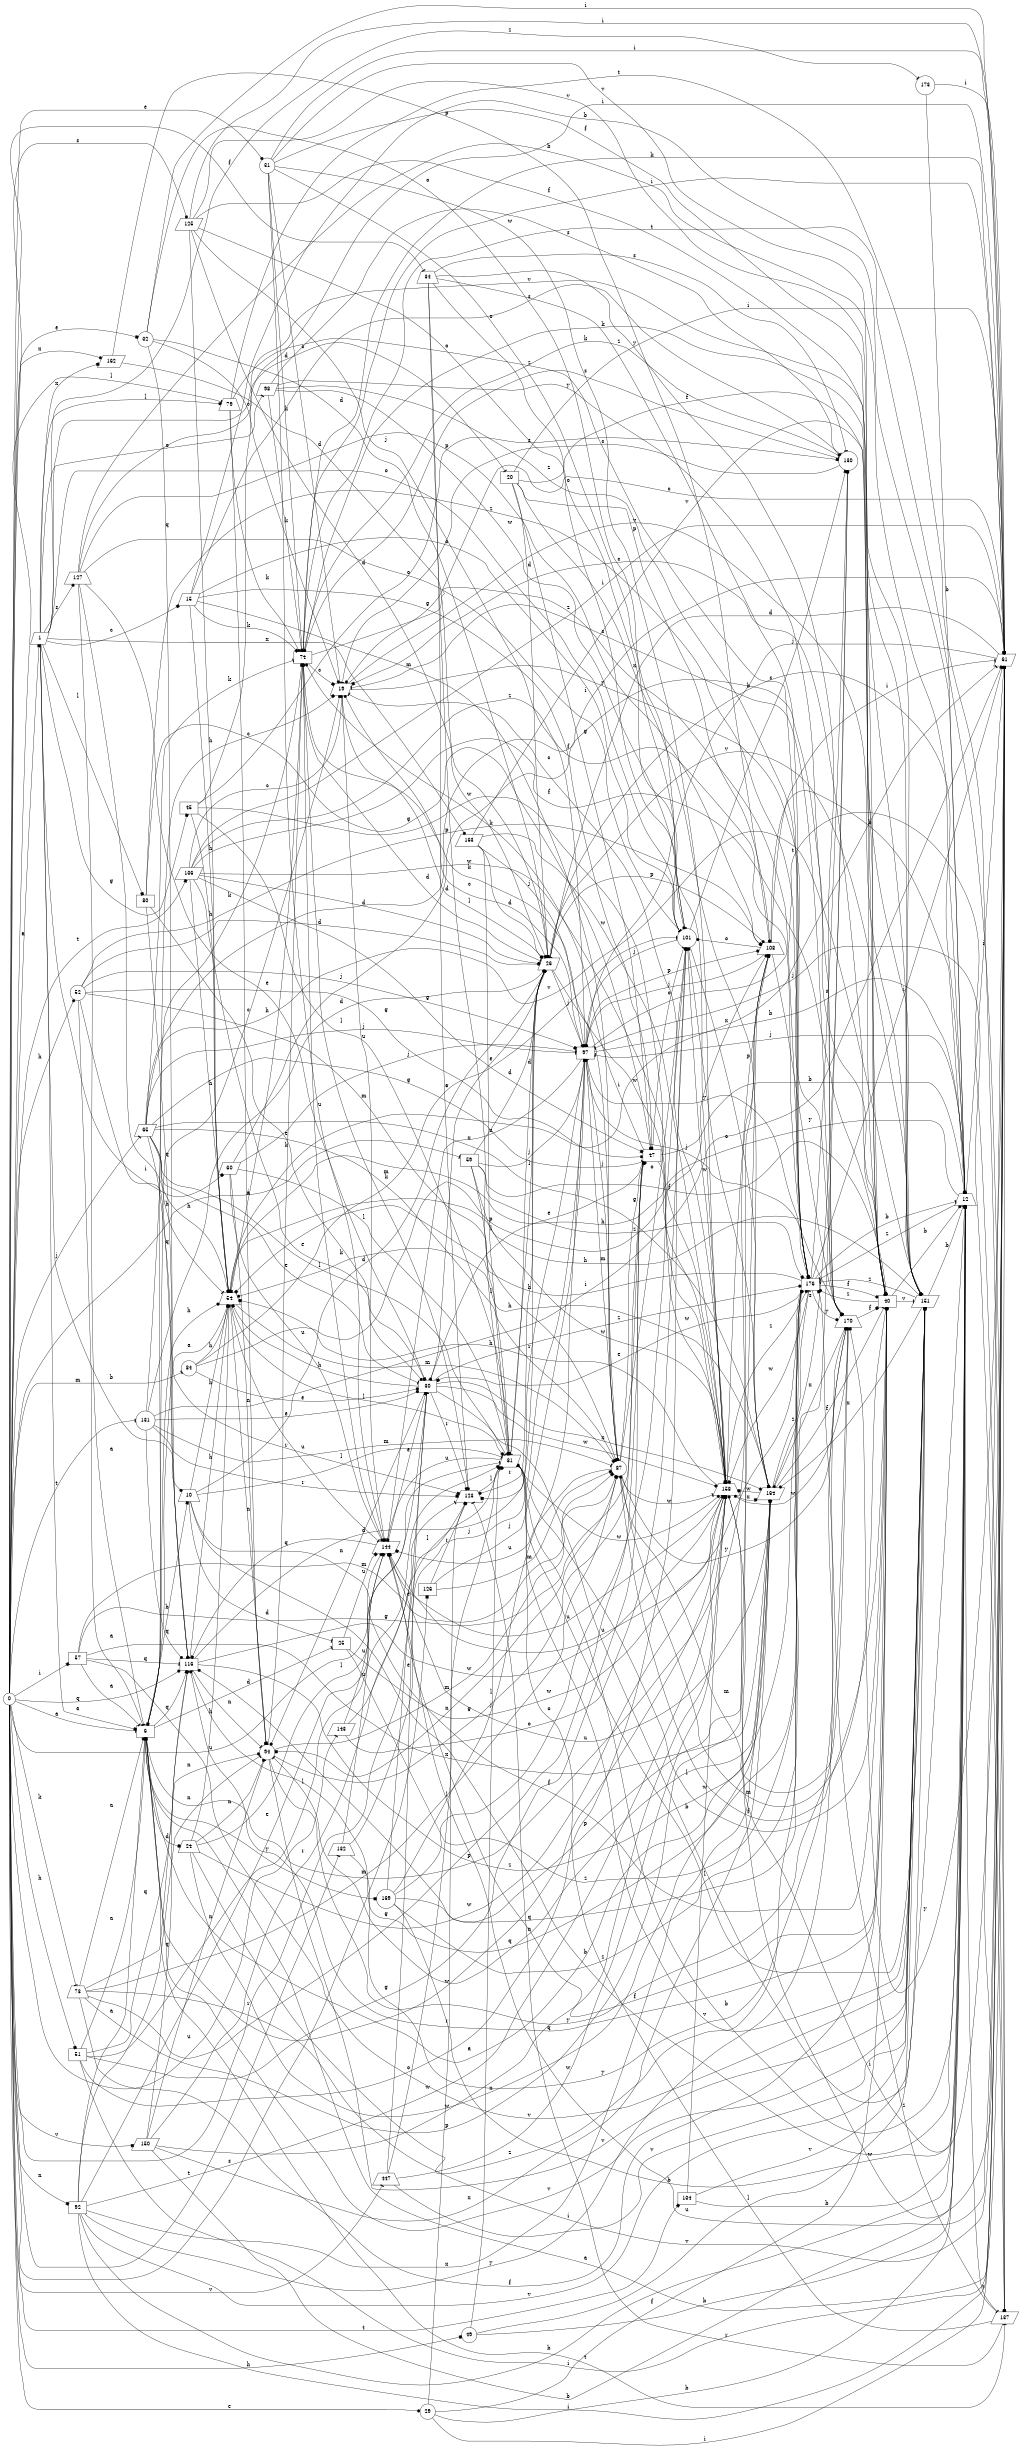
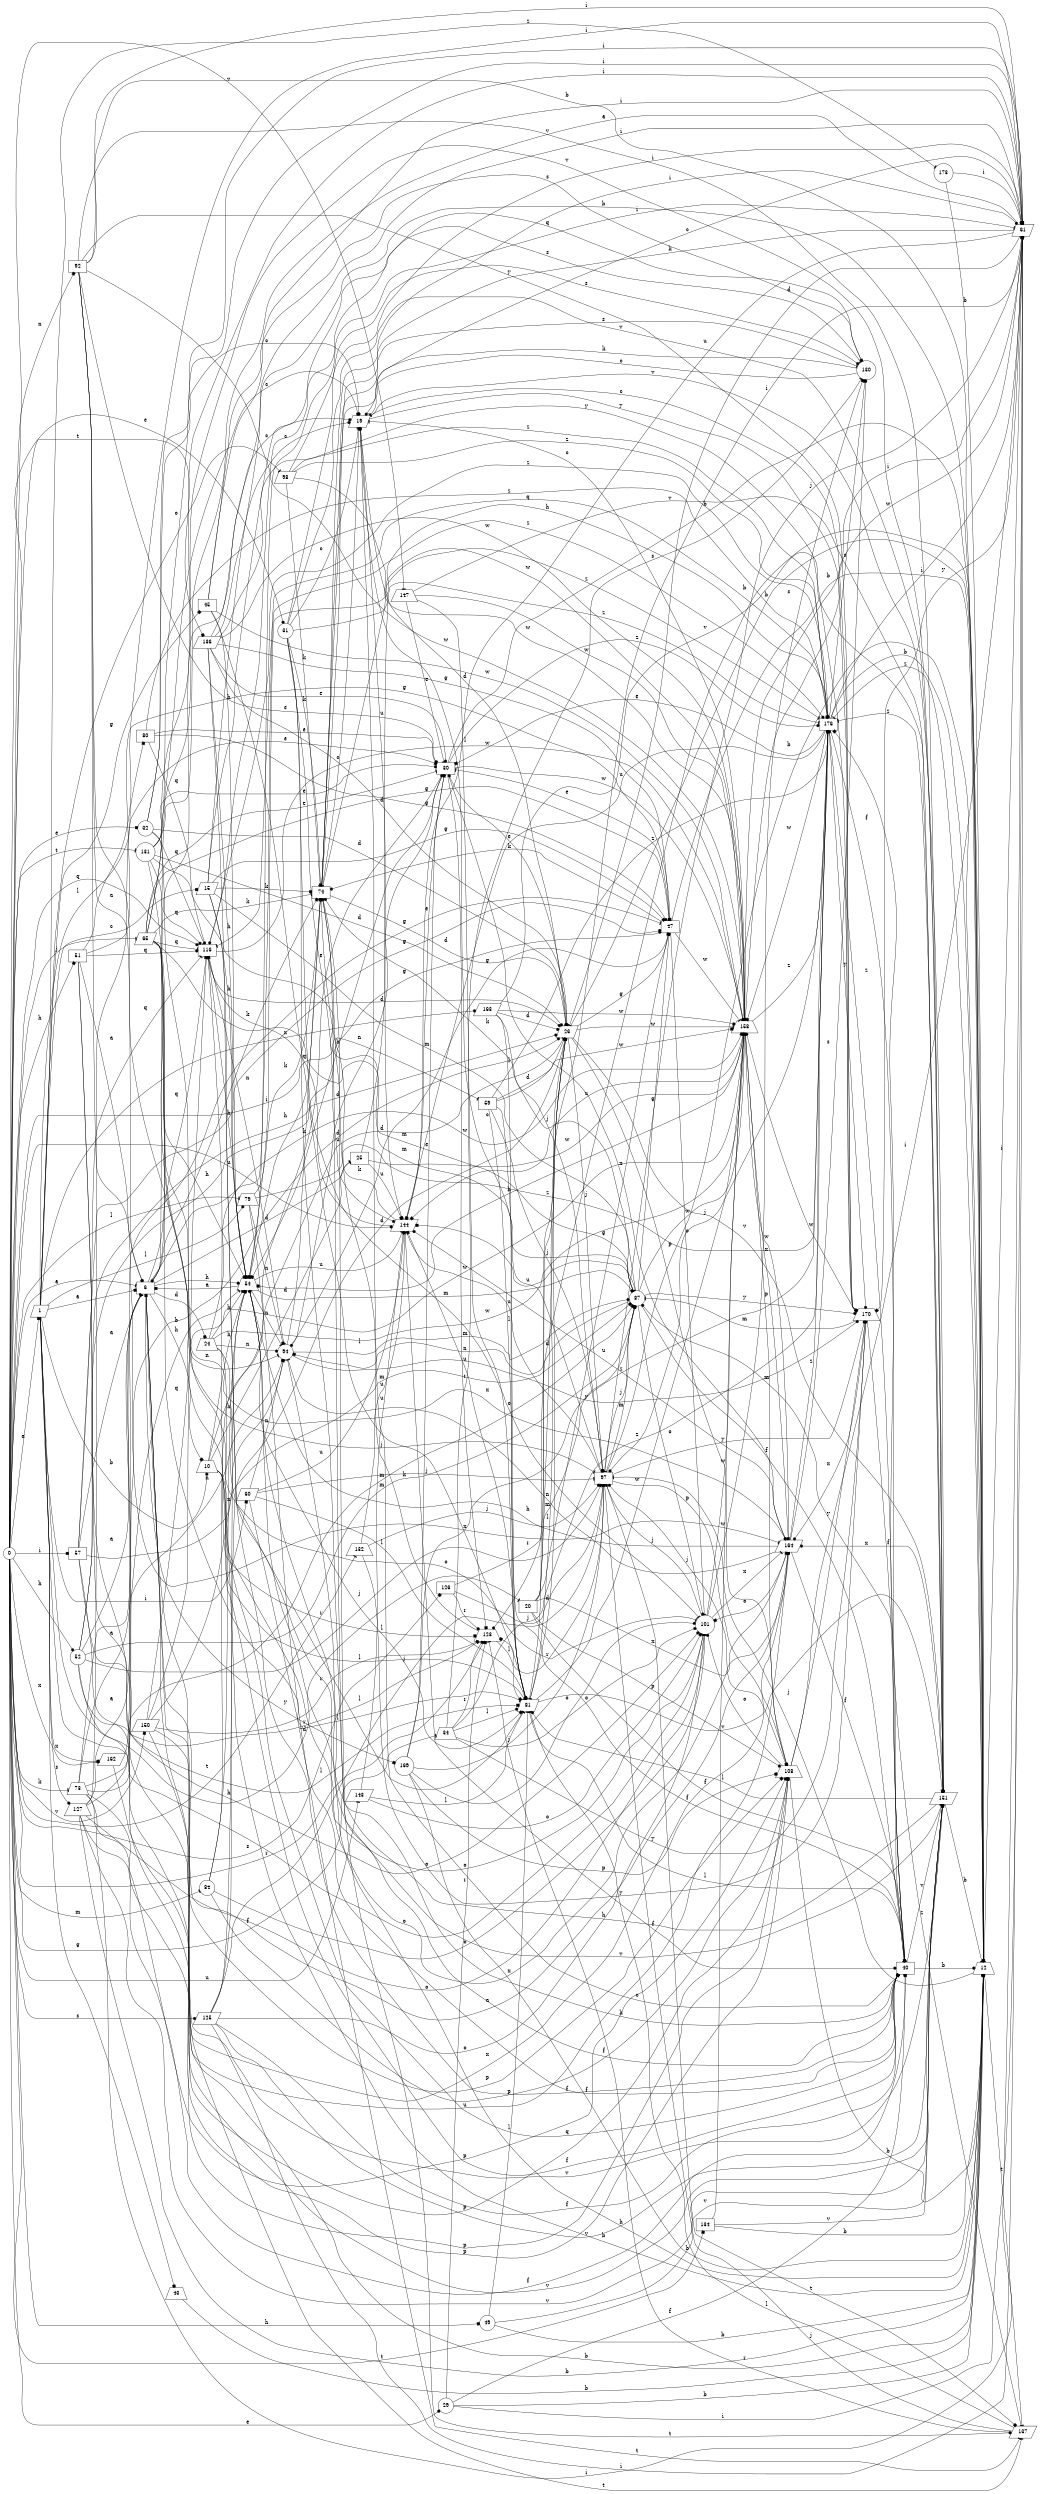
none -> (636, 987)
(447, 1755) -> (465, 2105)
(386, 2179) -> (404, 596)
none -> (176, 2294)
